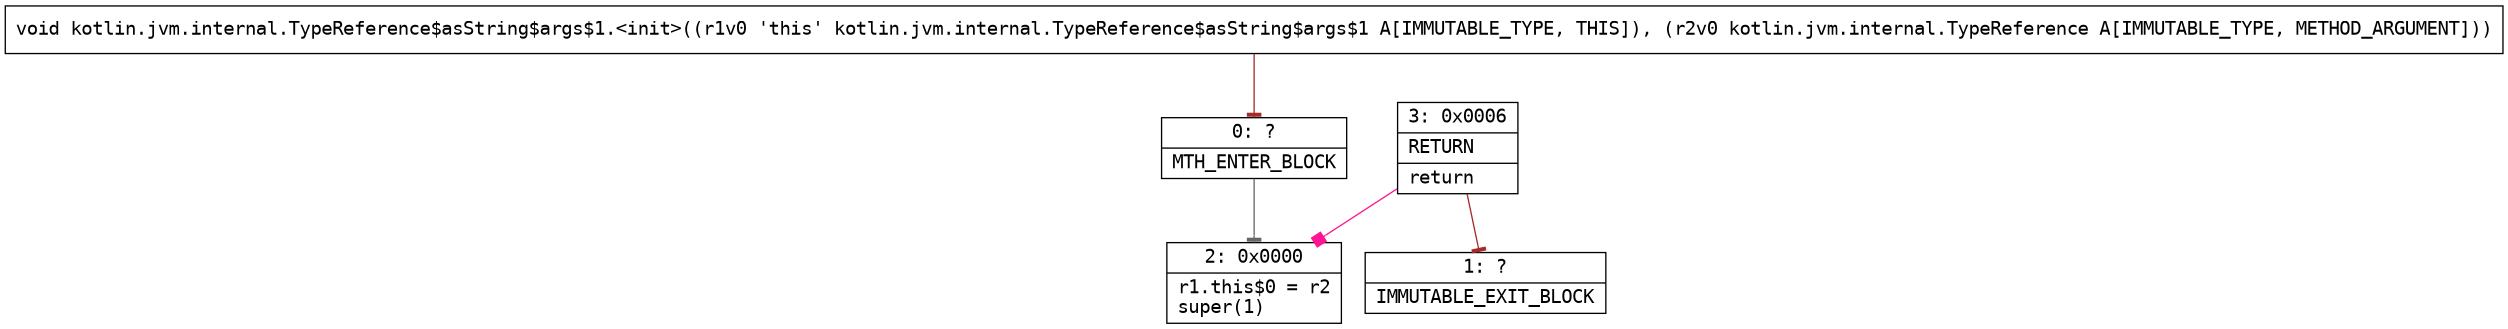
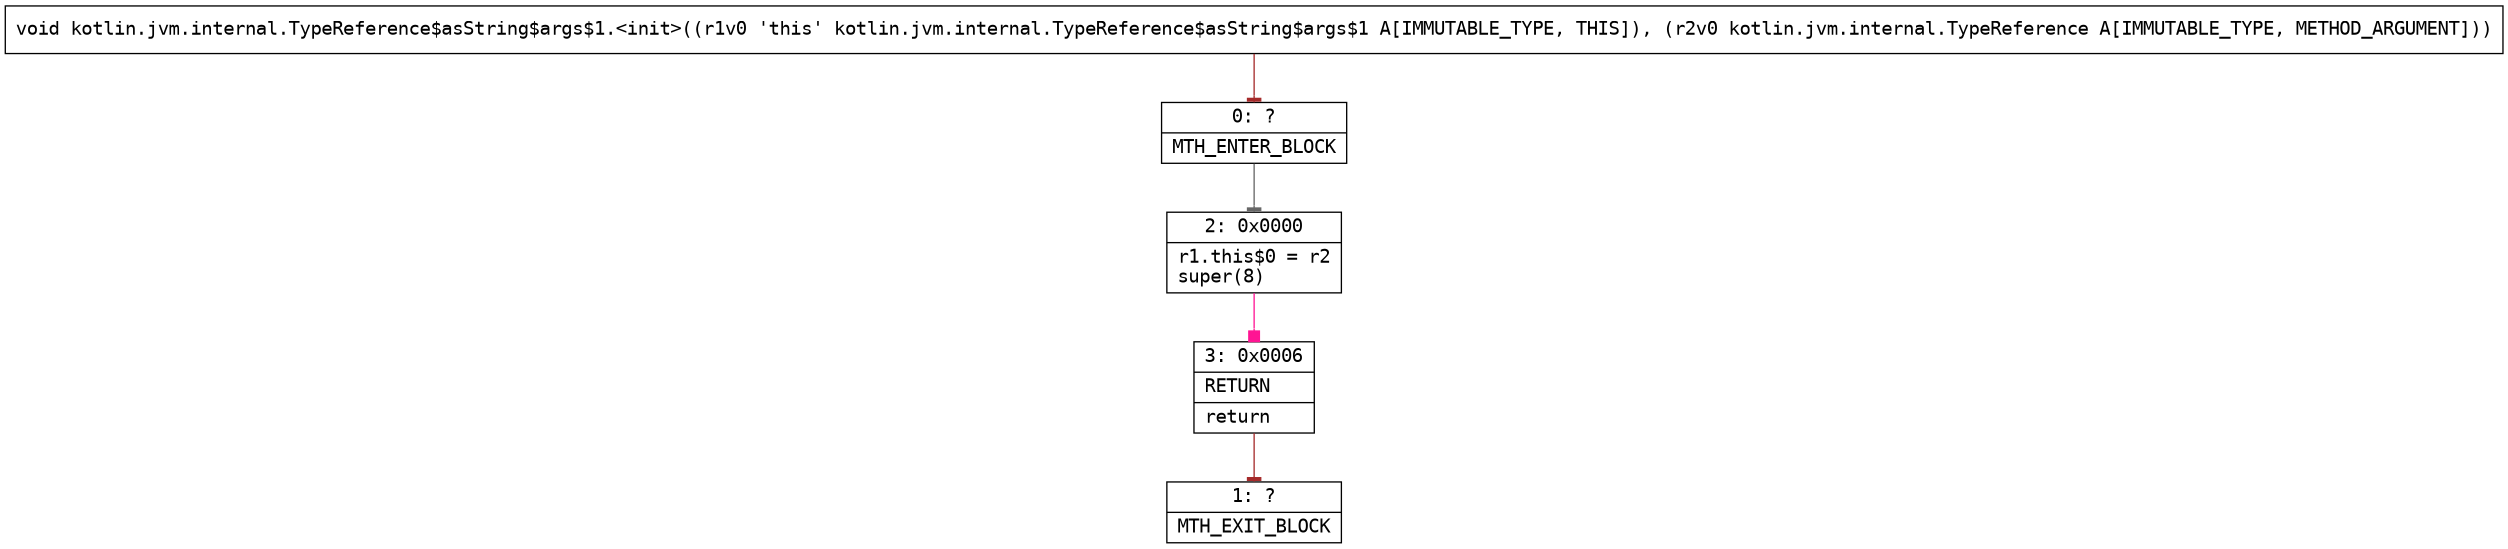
(1361, 212) -> (1254, 311)
(1486, 298) -> (1254, 527)
(1222, 307) -> (1222, 277)
